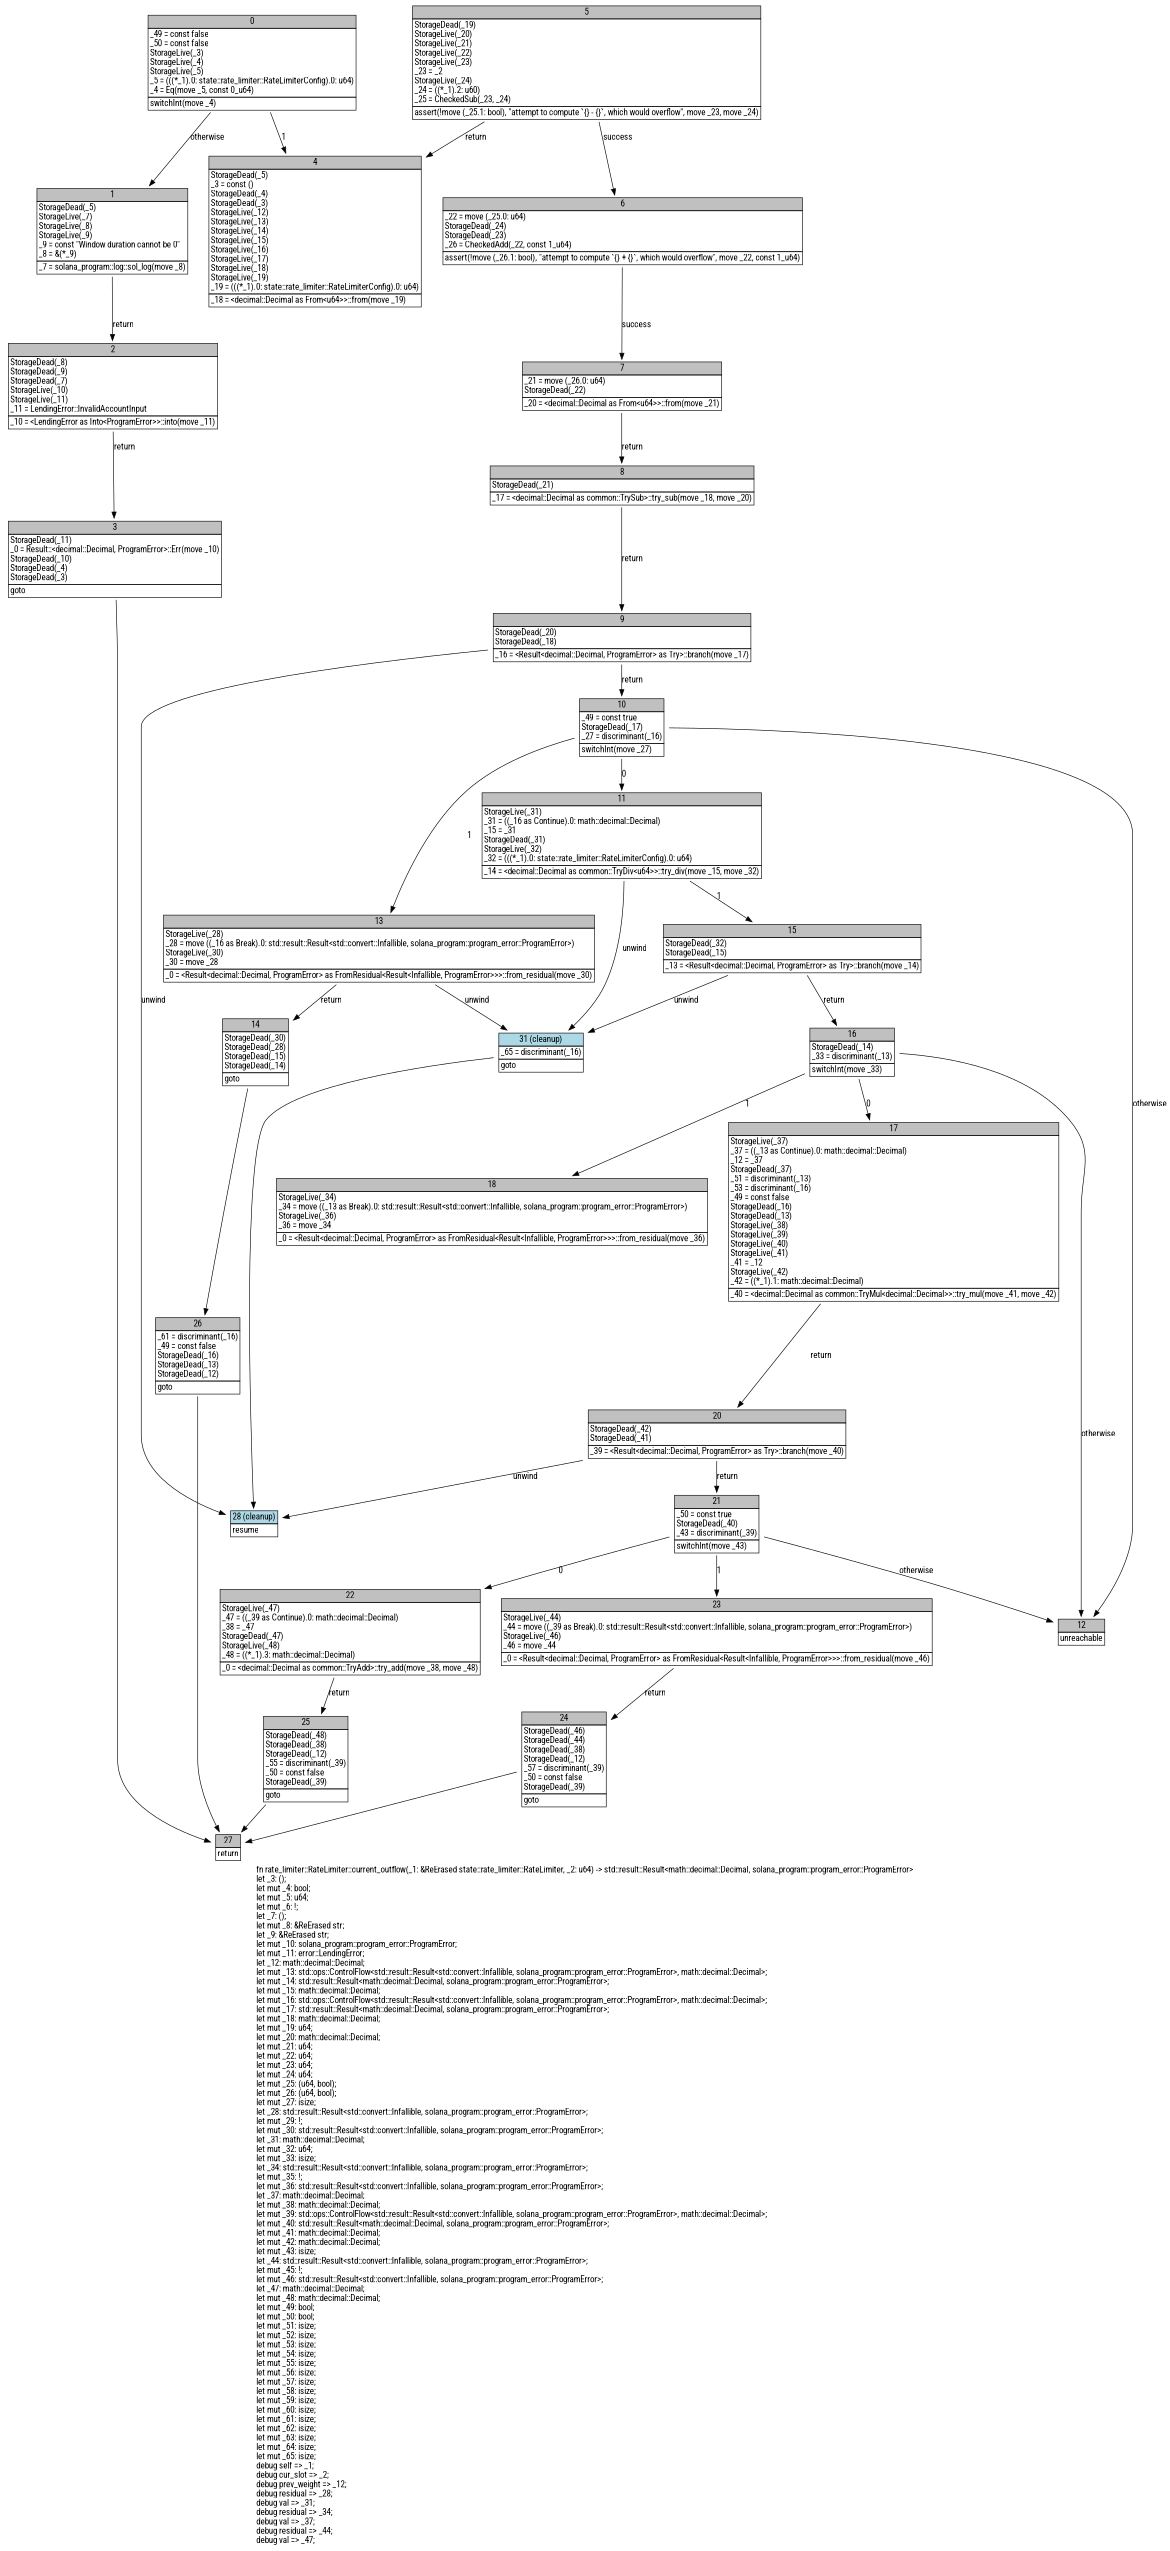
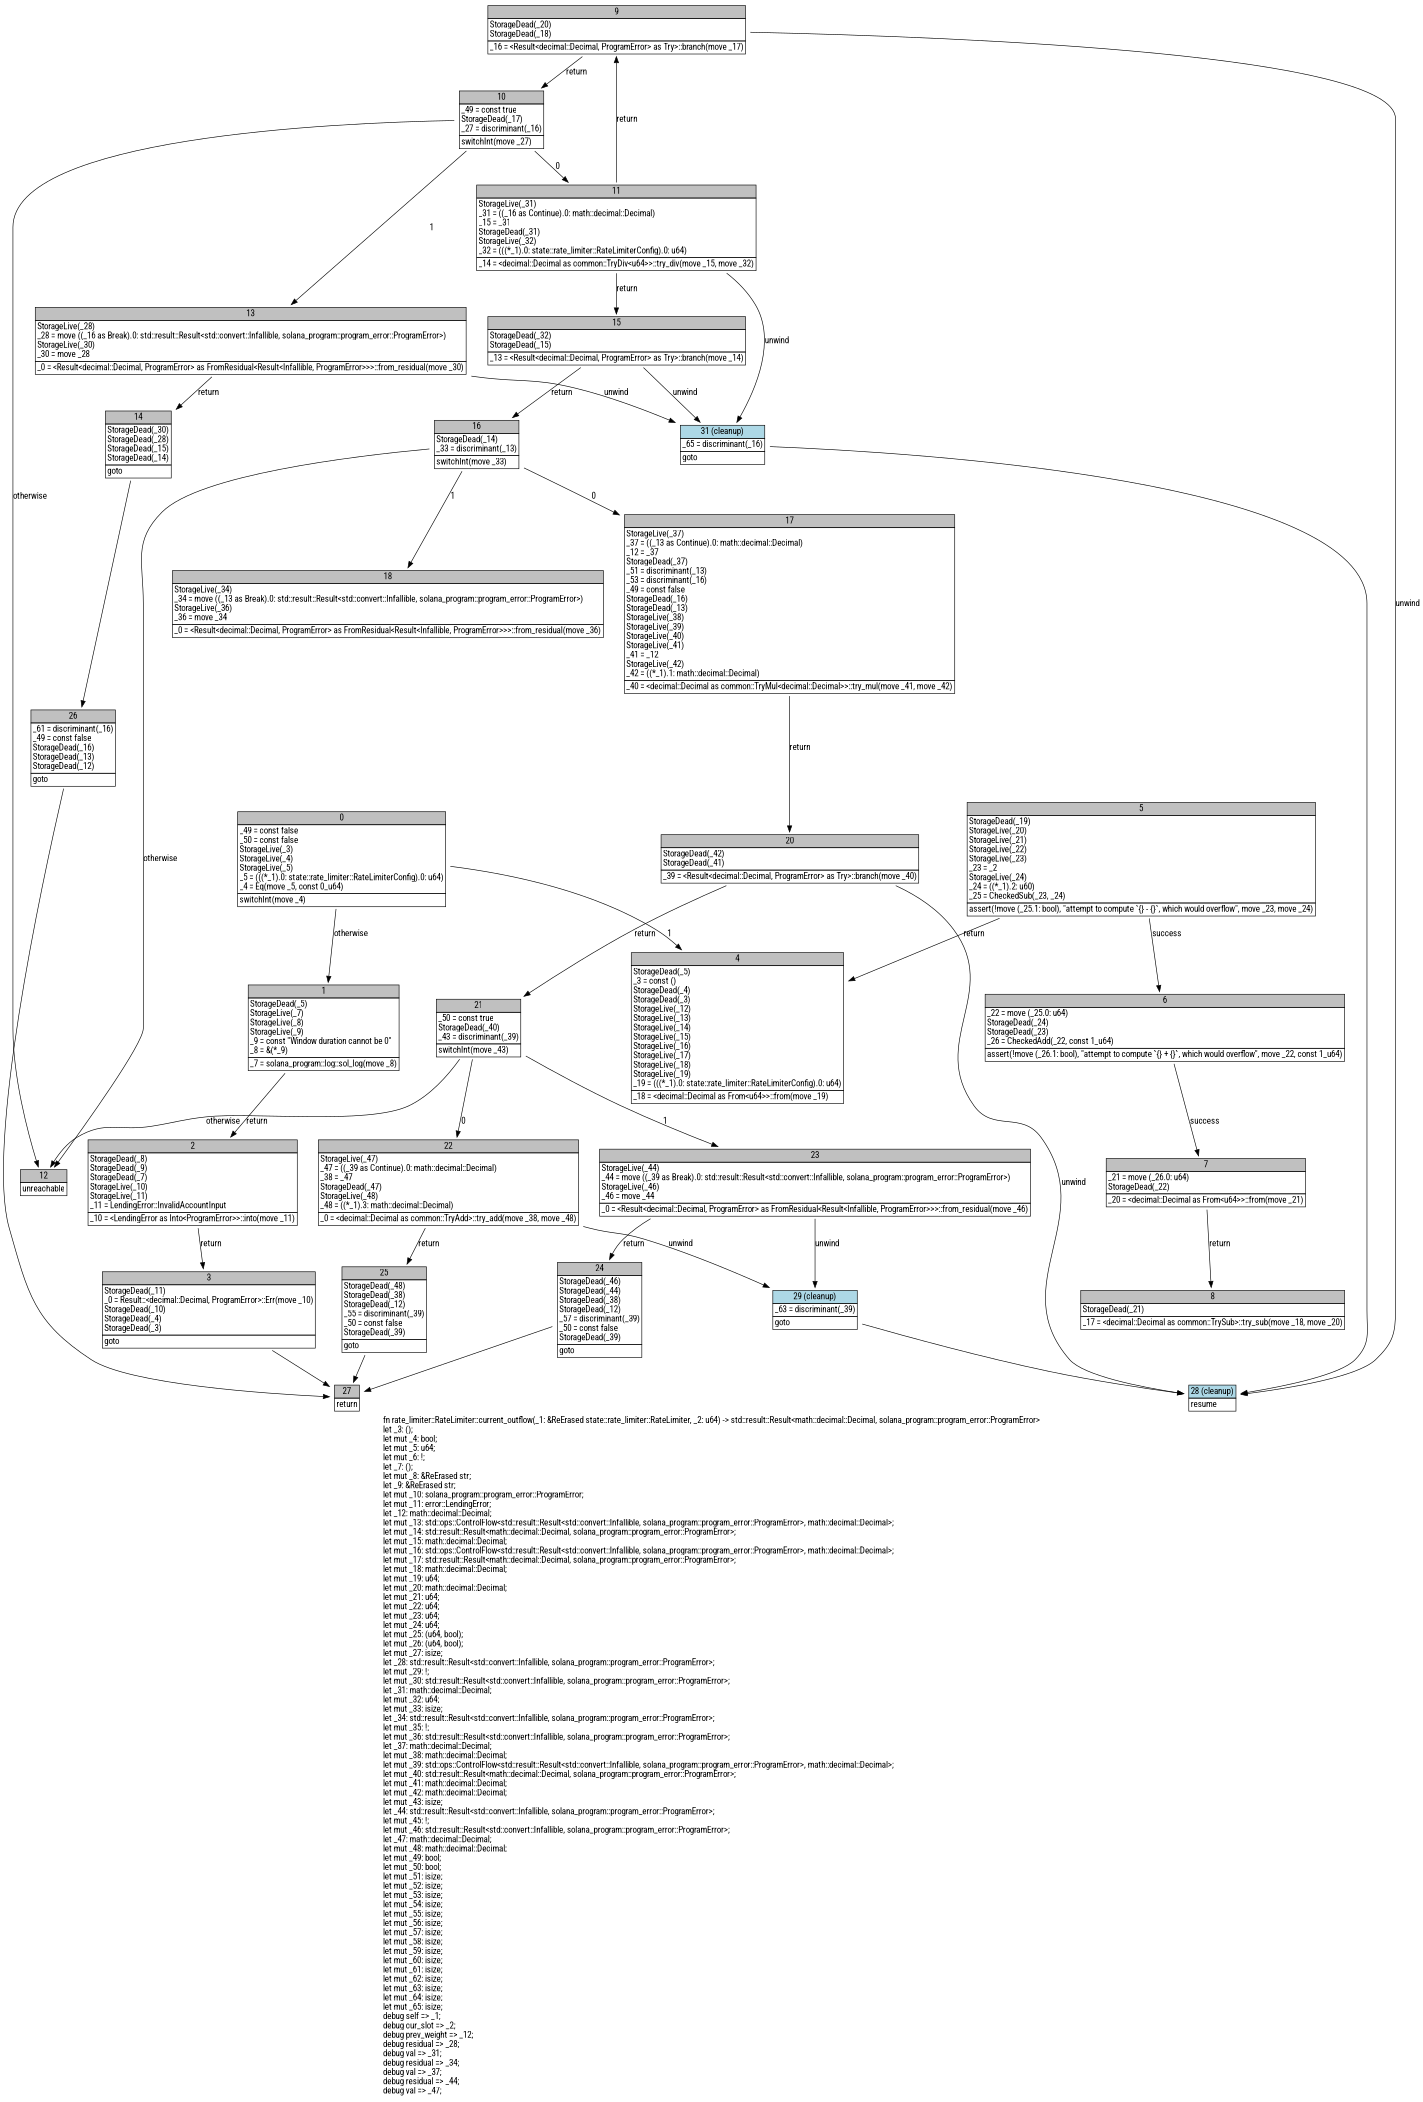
(622, 556) -> (616, 123)
(719, 897) -> (627, 289)
none -> (815, 1310)
